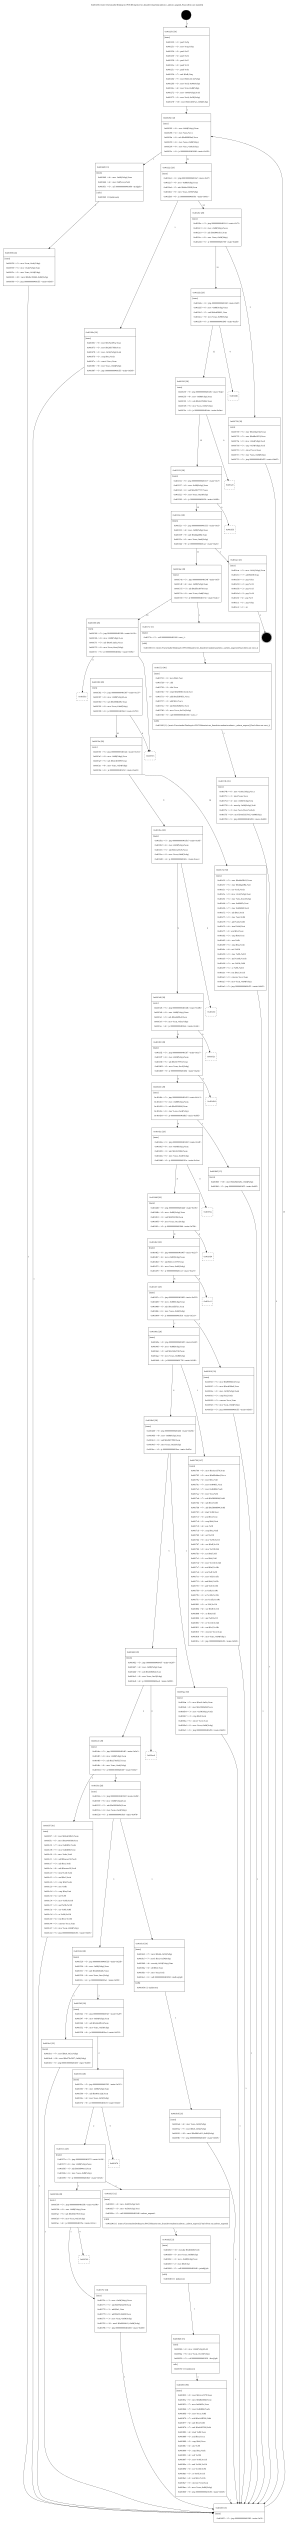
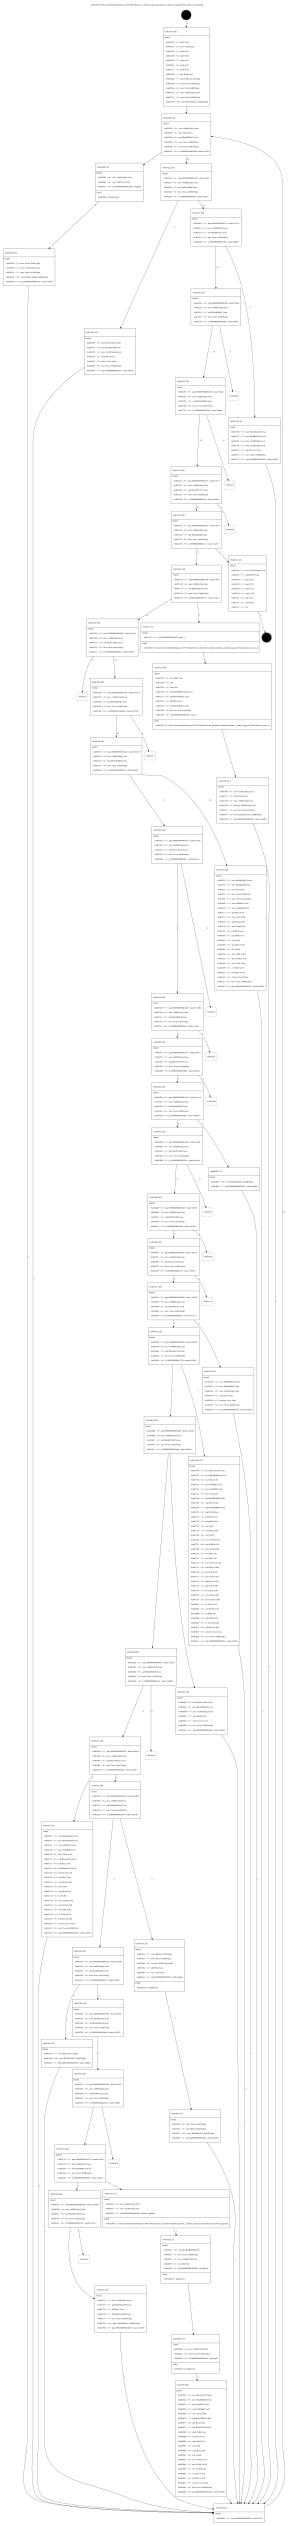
(147, 702) -> (114, 666)
